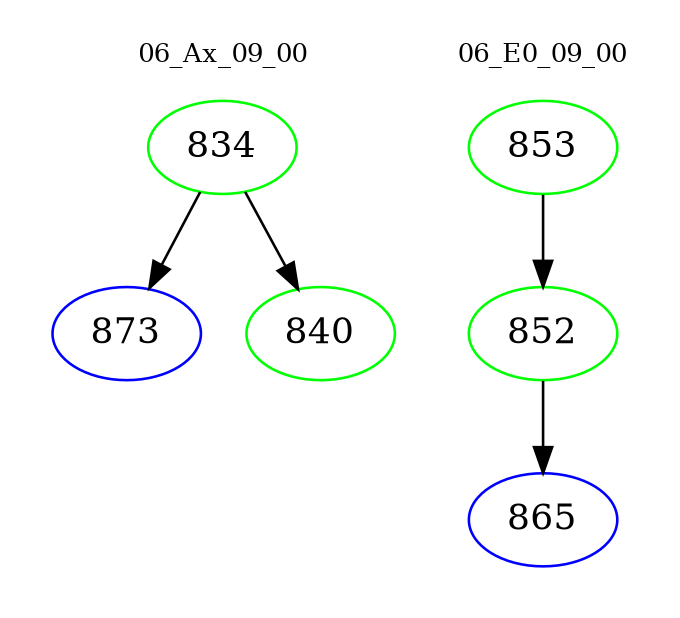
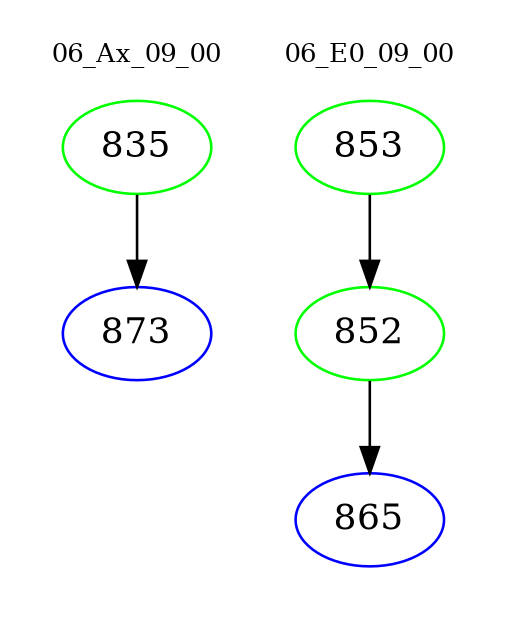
(222, 147) -> (137, 147)
(321, 334) -> none
